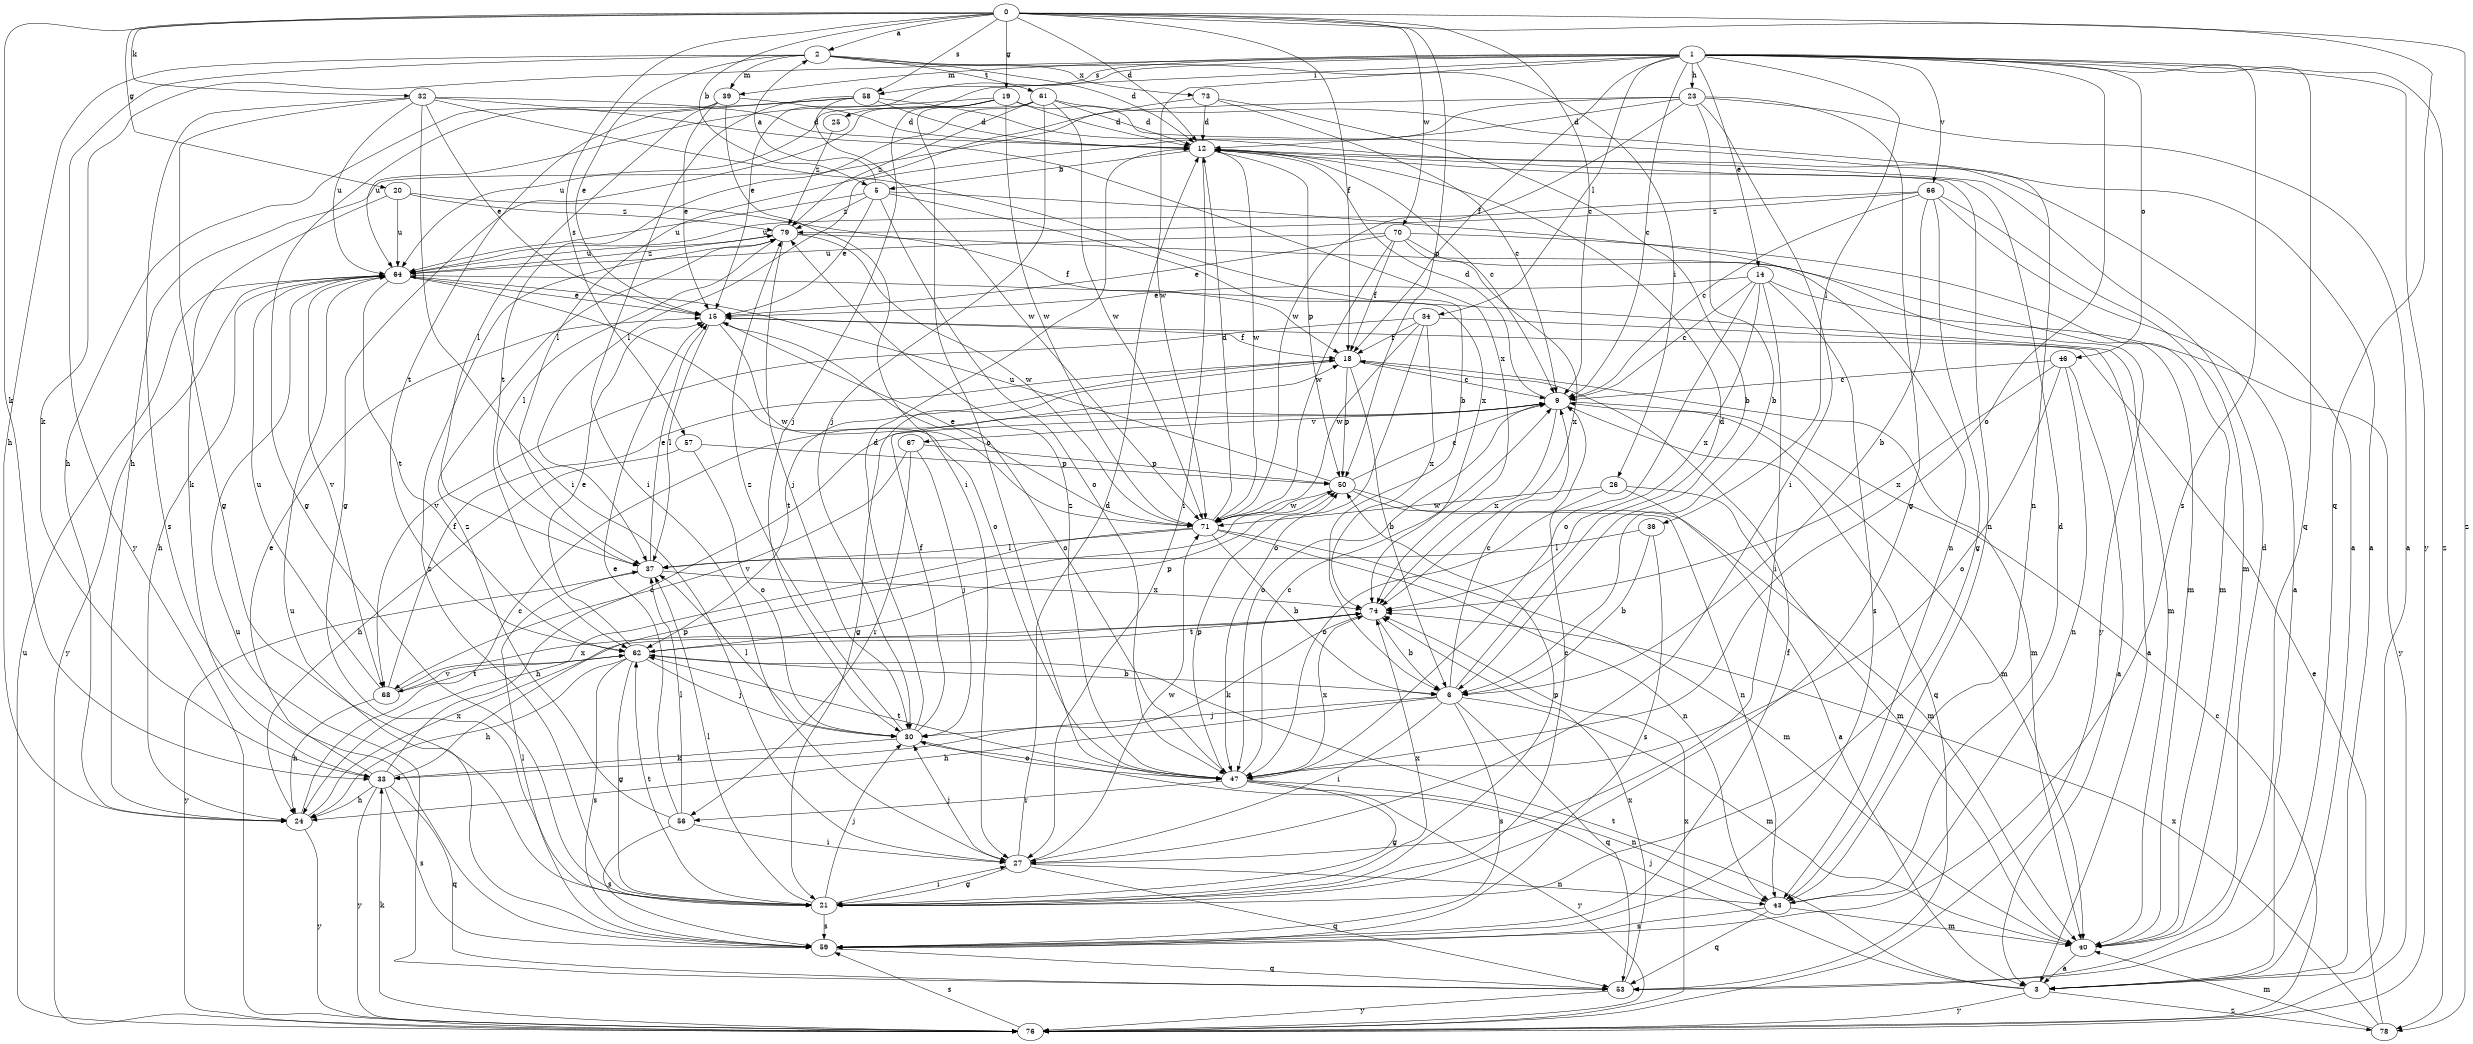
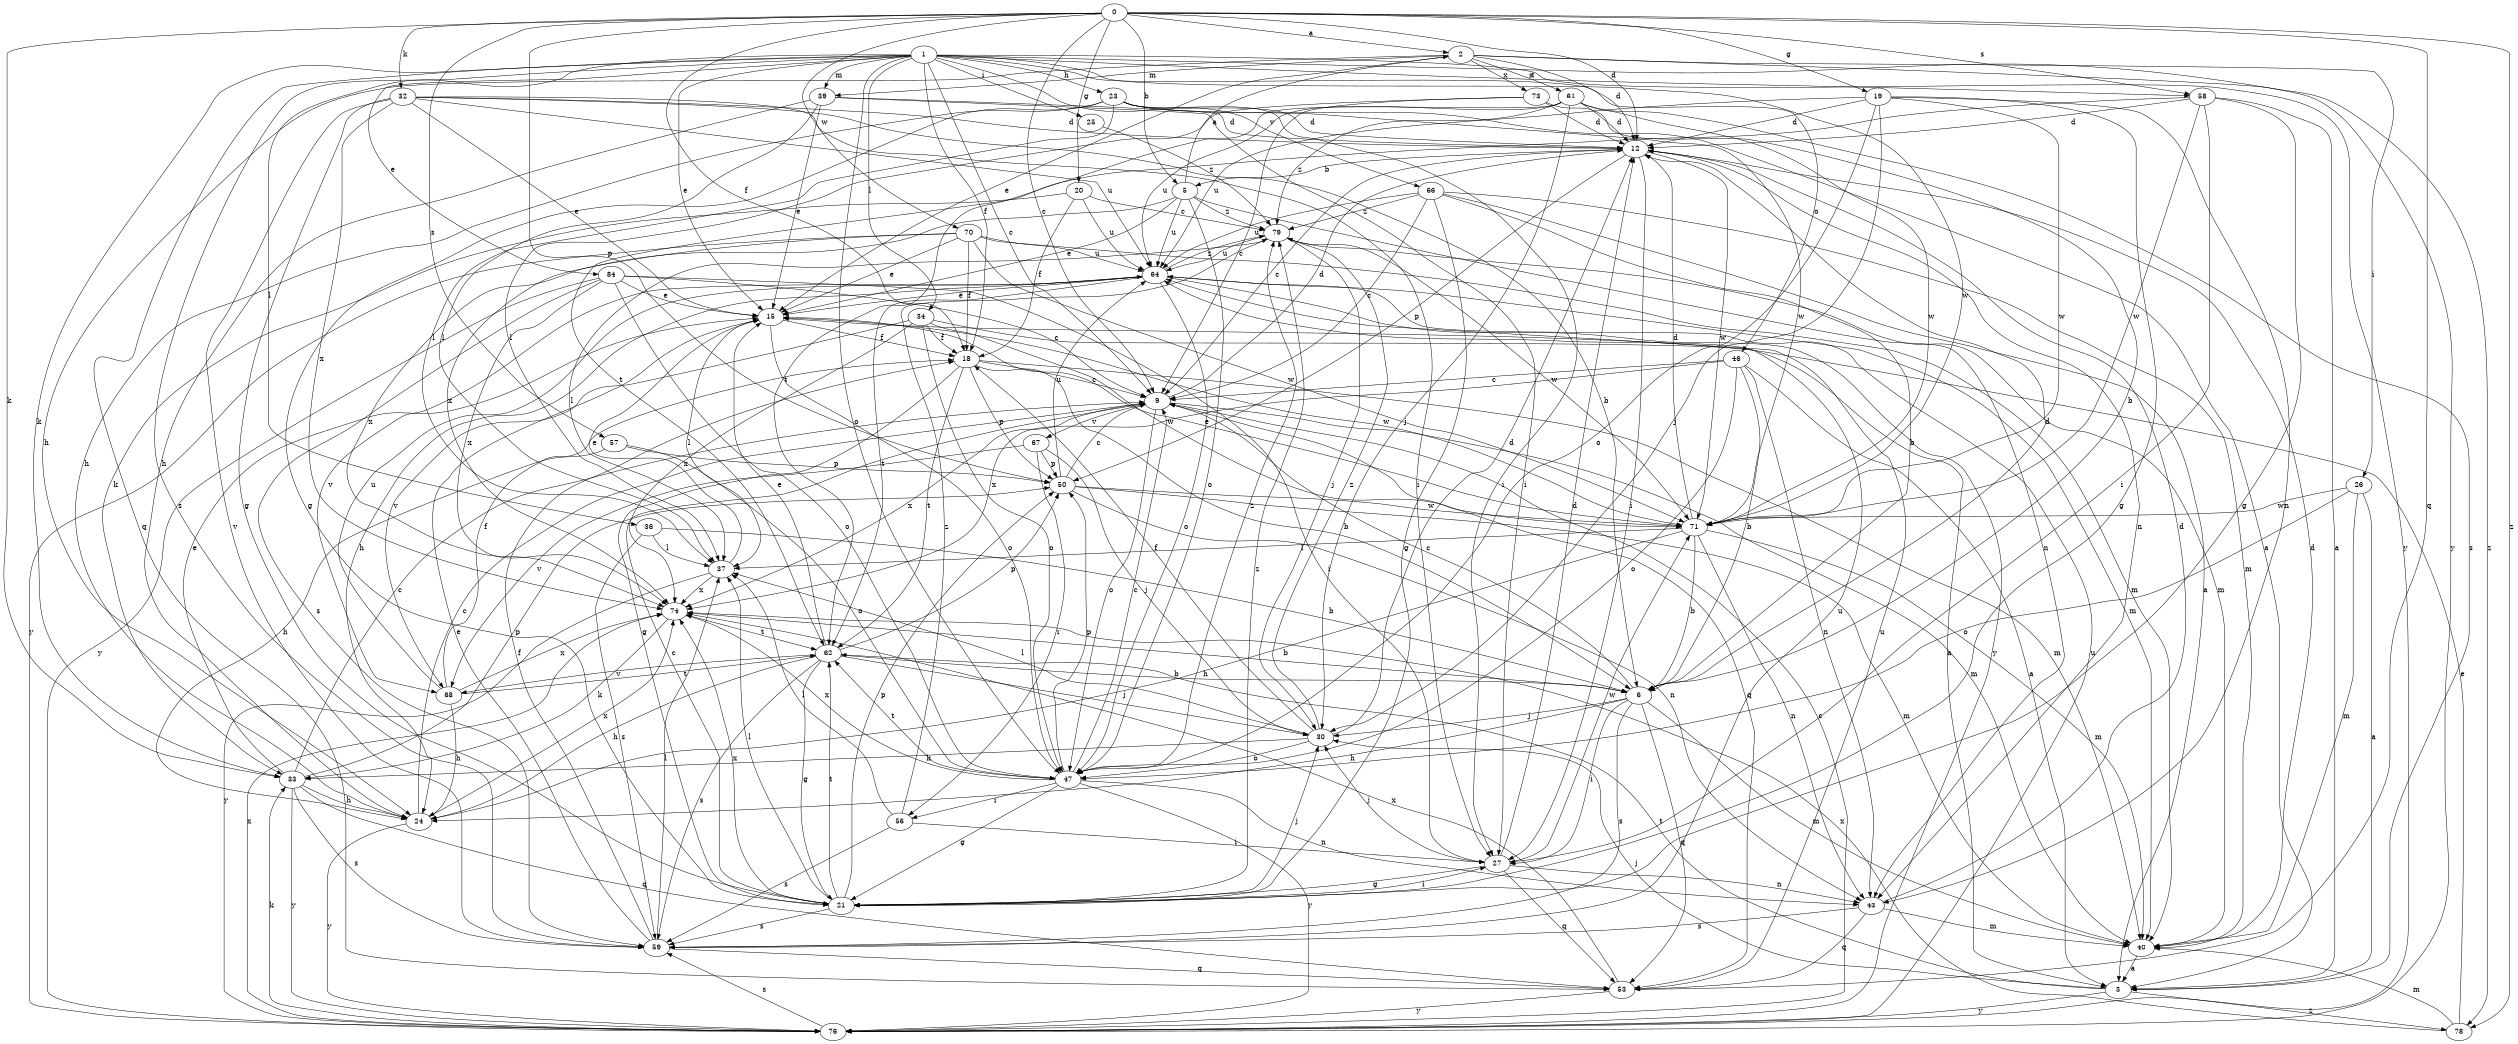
(625, 212) -> (1183, 212)
(1760, 275) -> (611, 275)
(1743, 454) -> (1744, 531)
(170, 527) -> (235, 527)
(2371, 548) -> (2471, 548)
(607, 569) -> (438, 564)
(776, 619) -> (843, 597)
